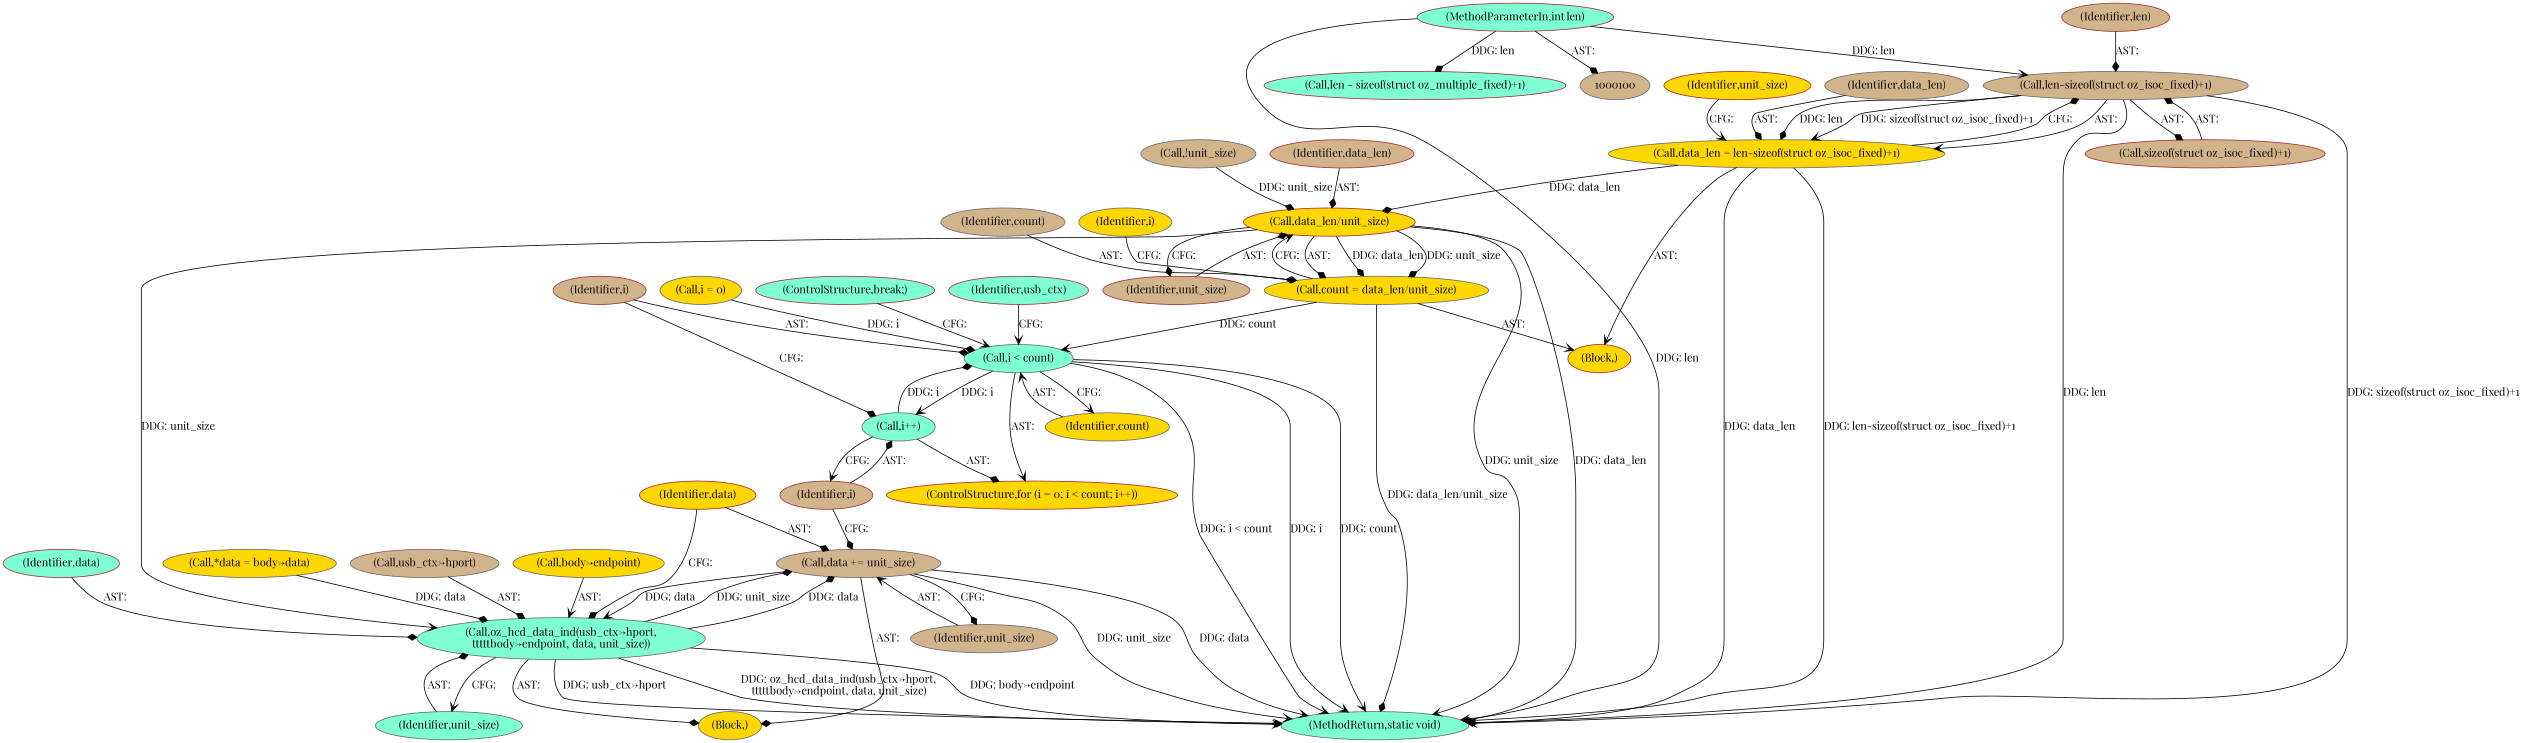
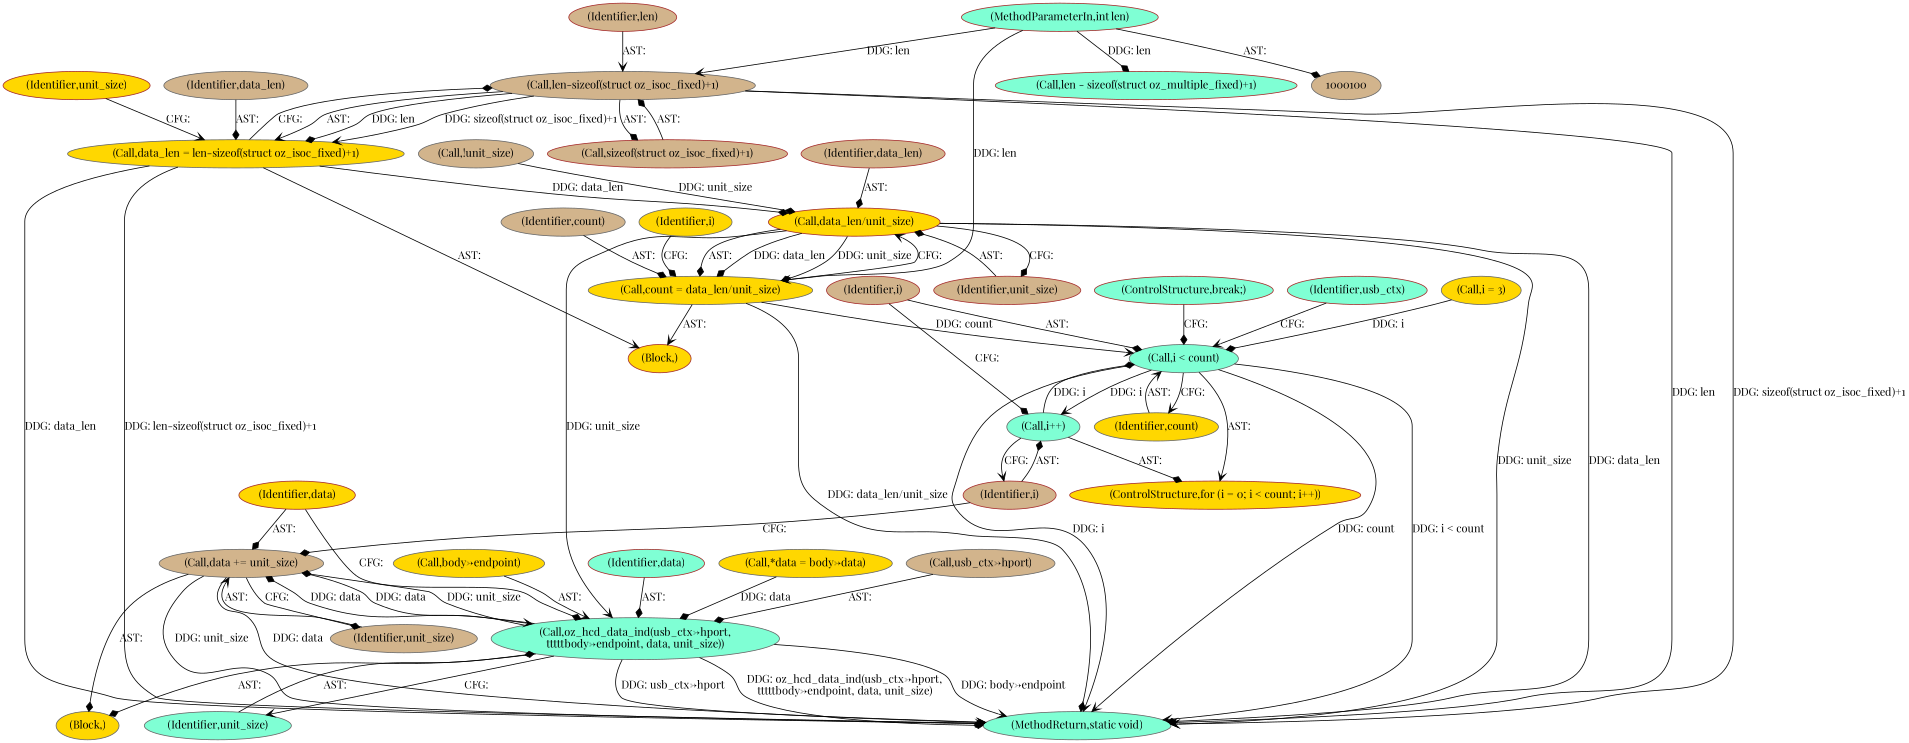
(2116, 47) -> (623, 47)
(1588, 274) -> (974, 210)
(701, 290) -> (1481, 290)
(930, 324) -> (1184, 320)
